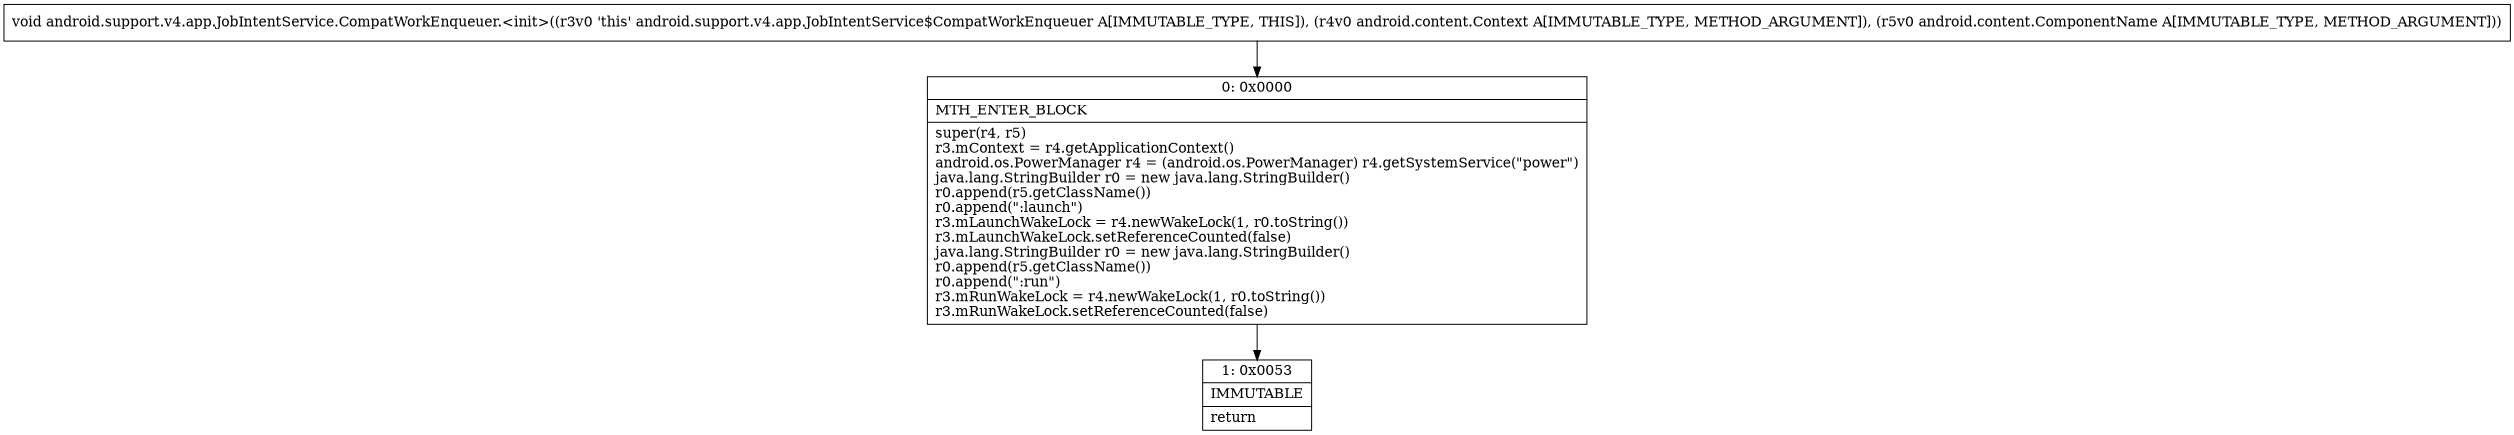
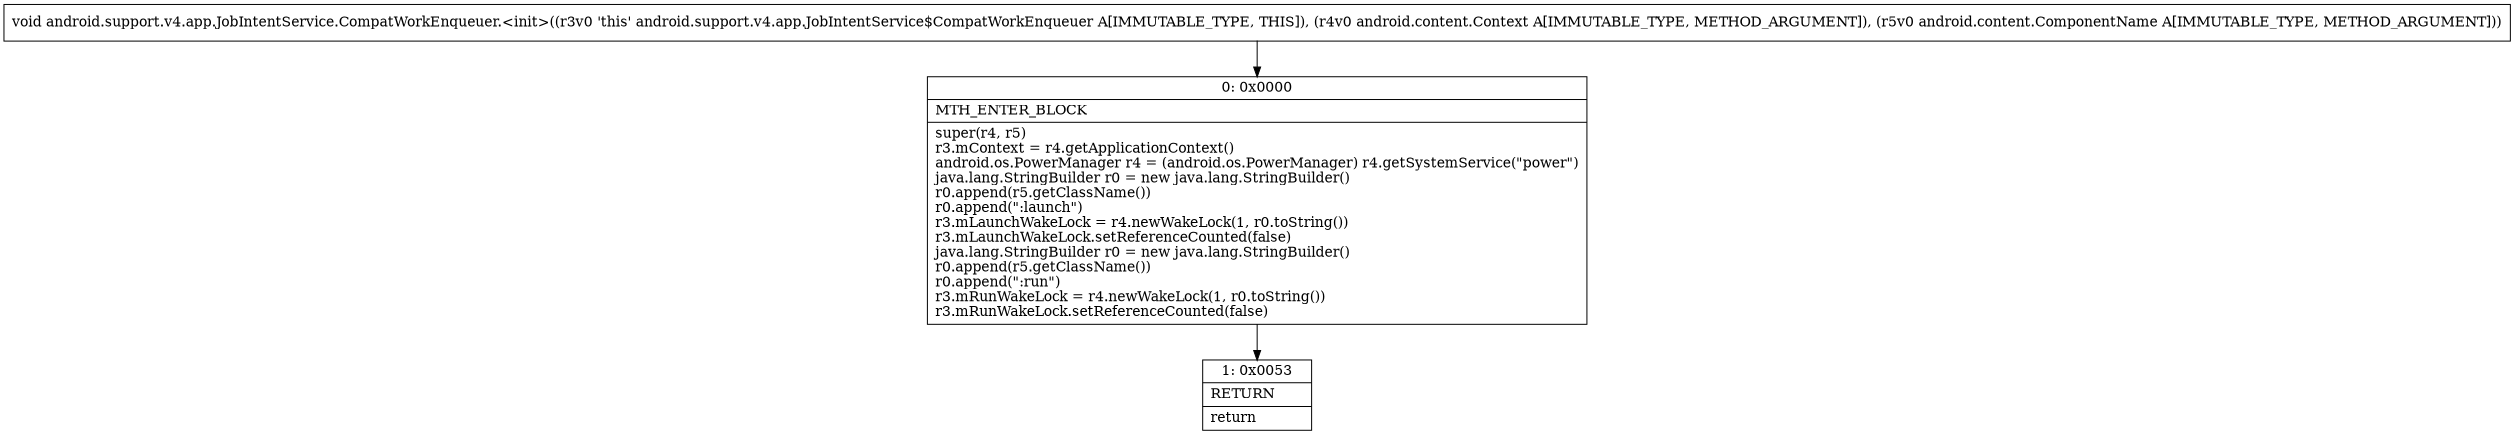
(1257, 394) -> (1243, 394)
